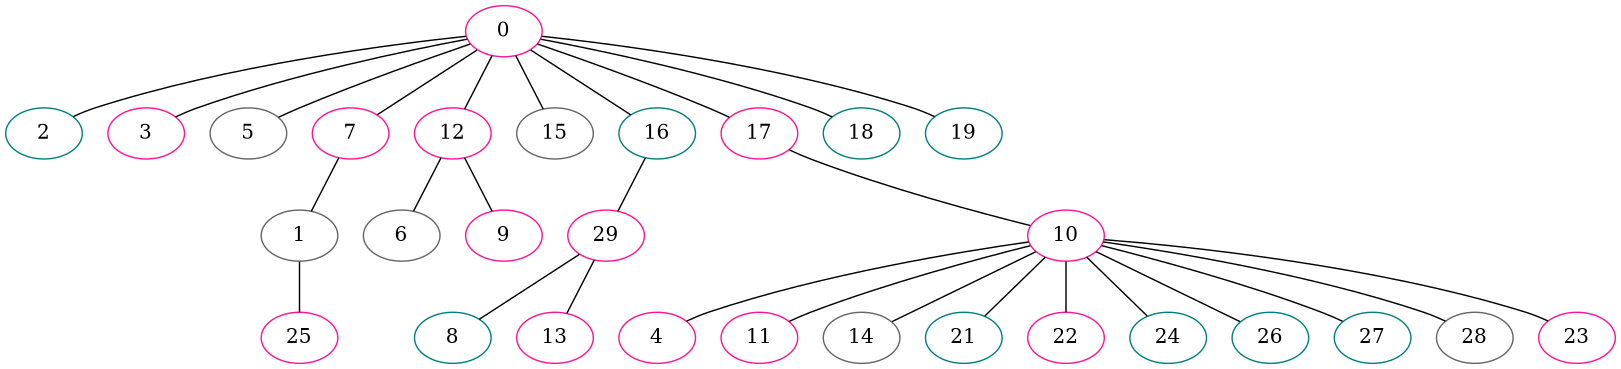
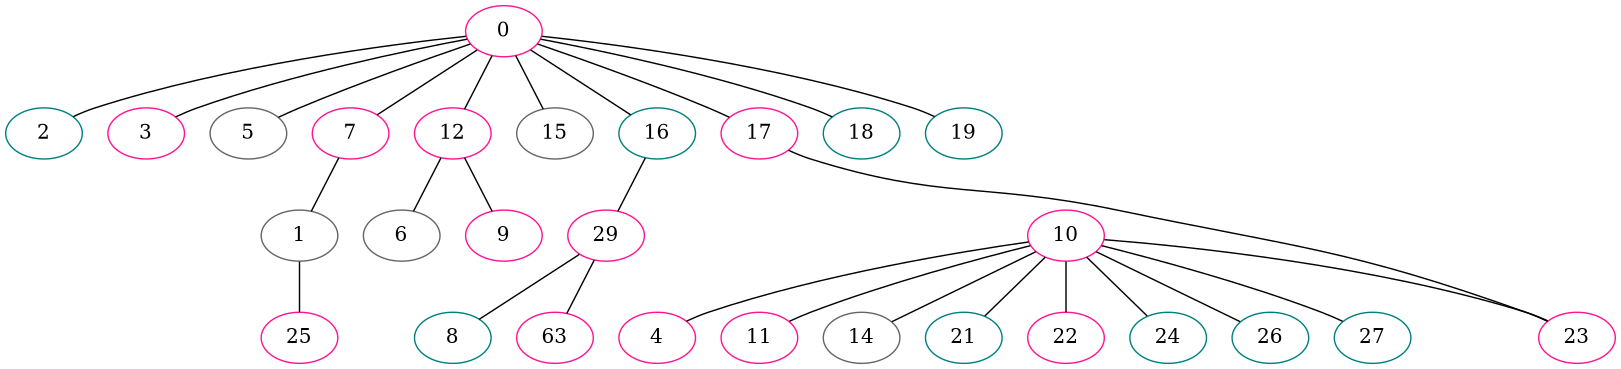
(908, 192) -> (1171, 221)
(555, 338) -> (555, 338)
(1475, 338) -> none
